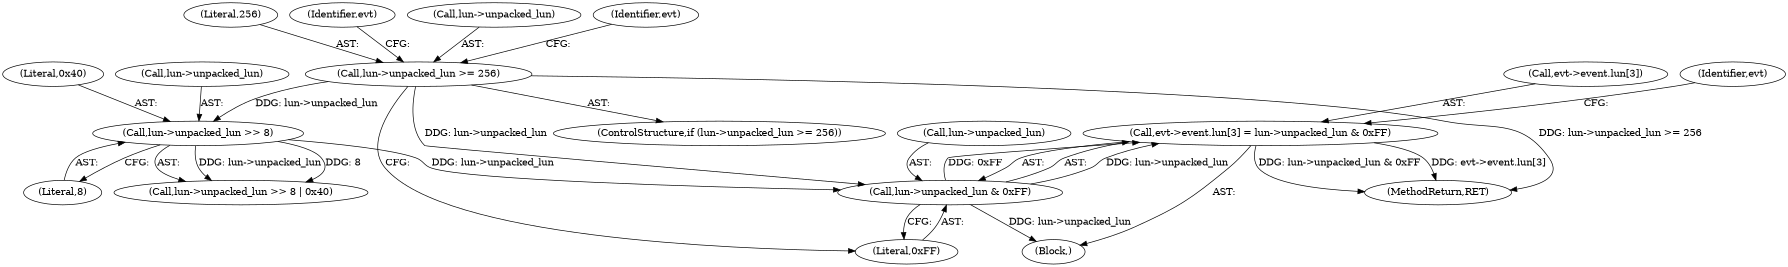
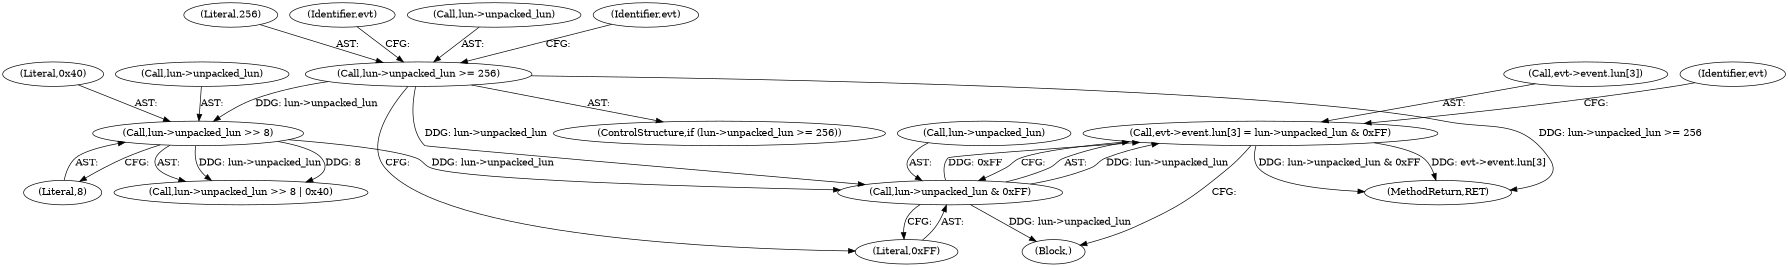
(1035, 163) -> (1035, 163)
(1226, 193) -> (1226, 193)
